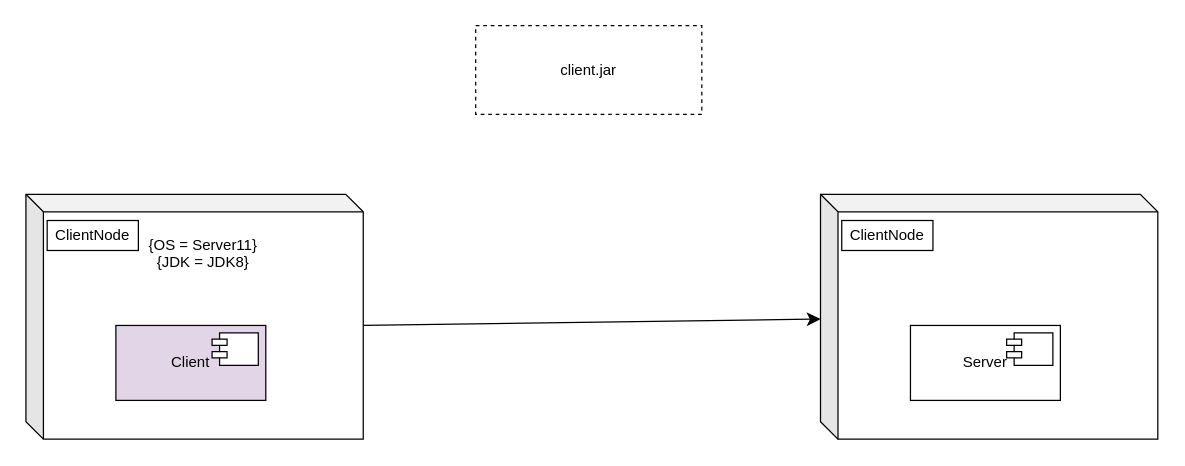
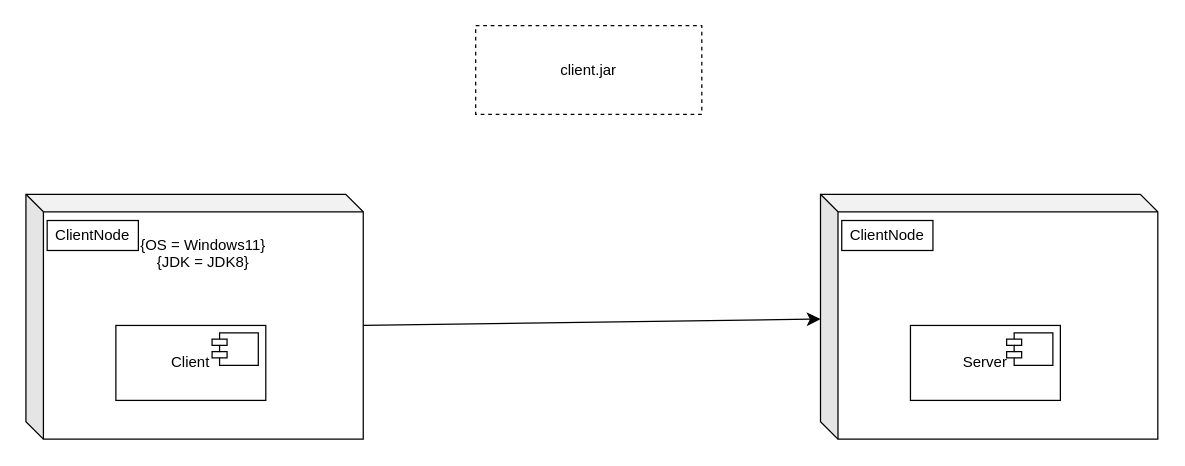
(203, 326) -> (203, 326)
(191, 363) -> (191, 363)
